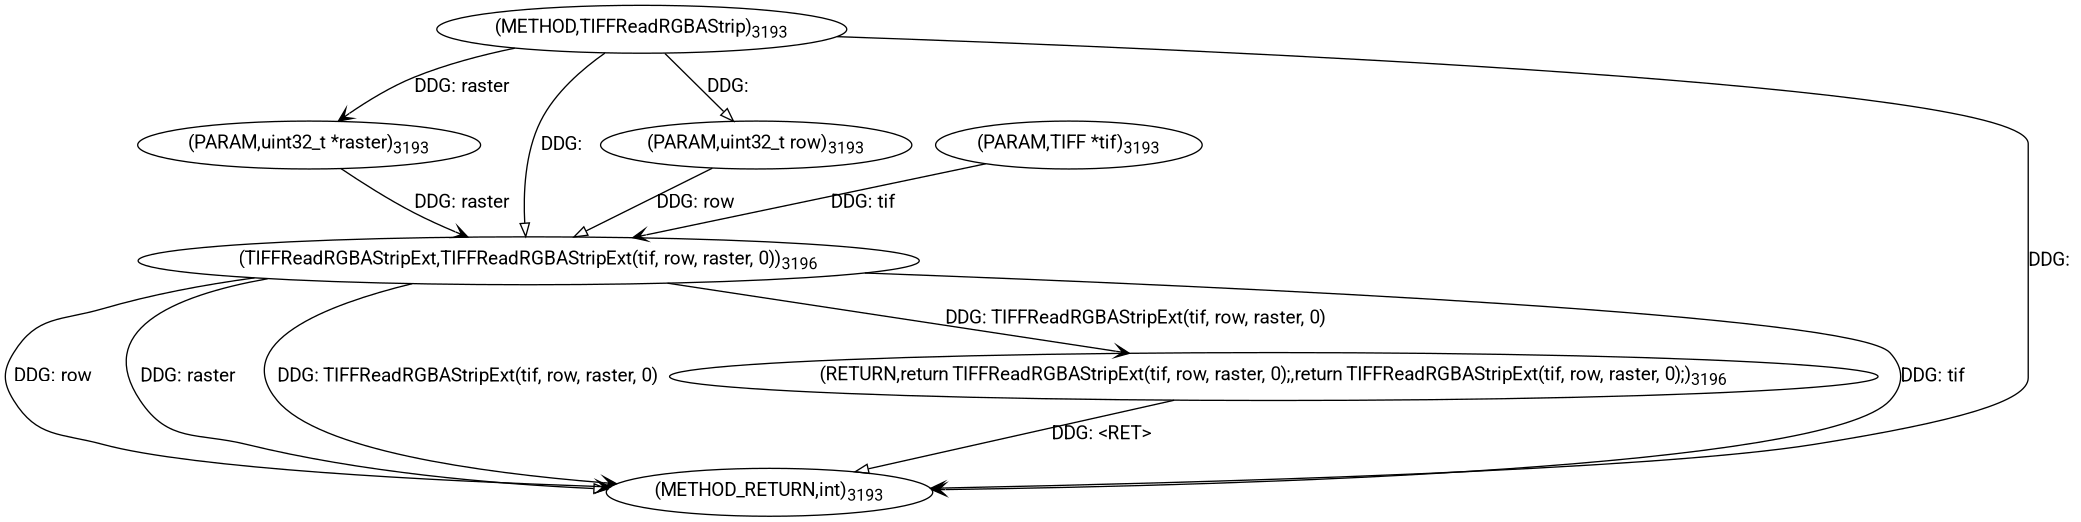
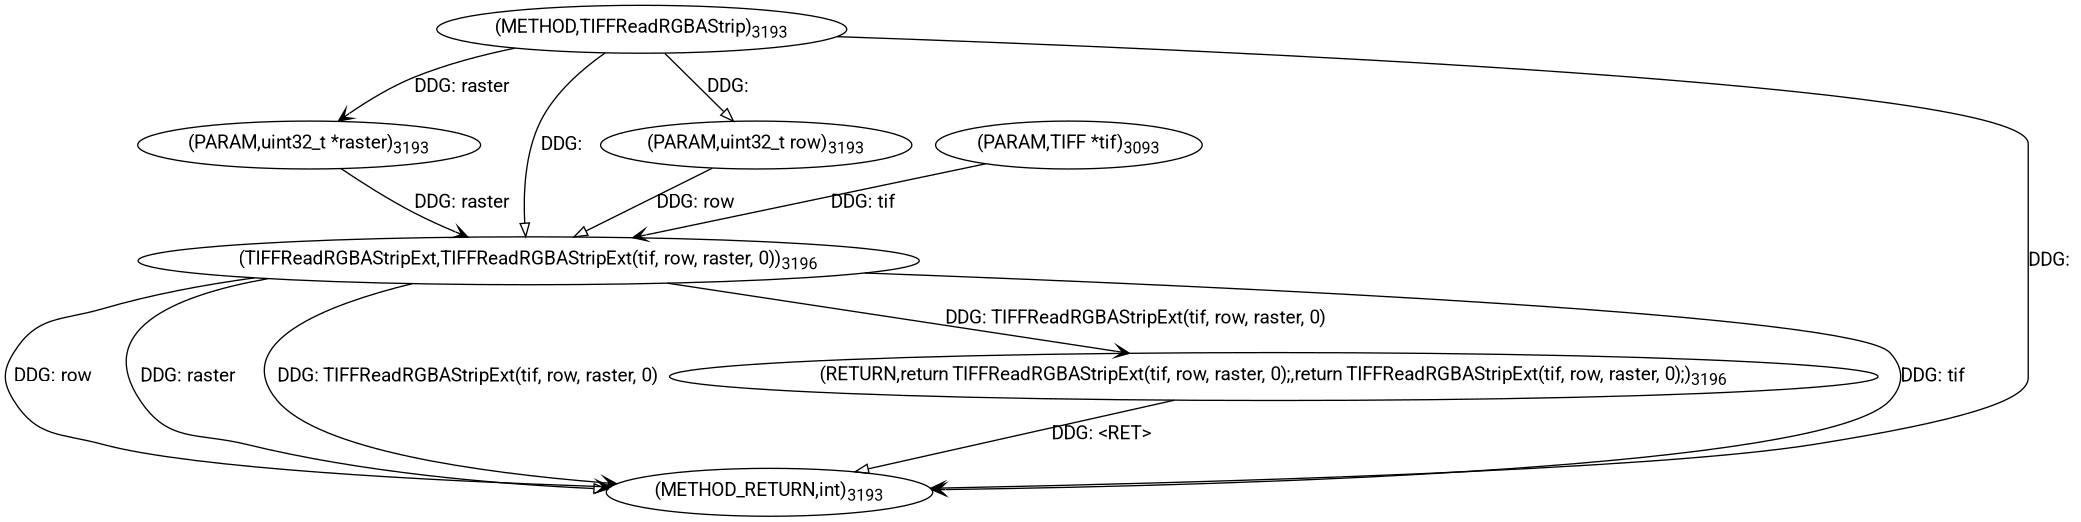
(1142, 143) -> (1142, 143)
